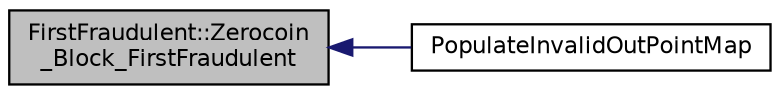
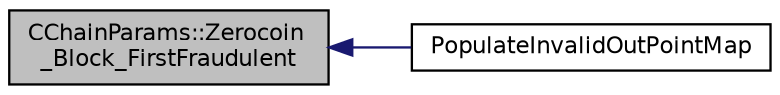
(169, 47) -> (169, 47)
